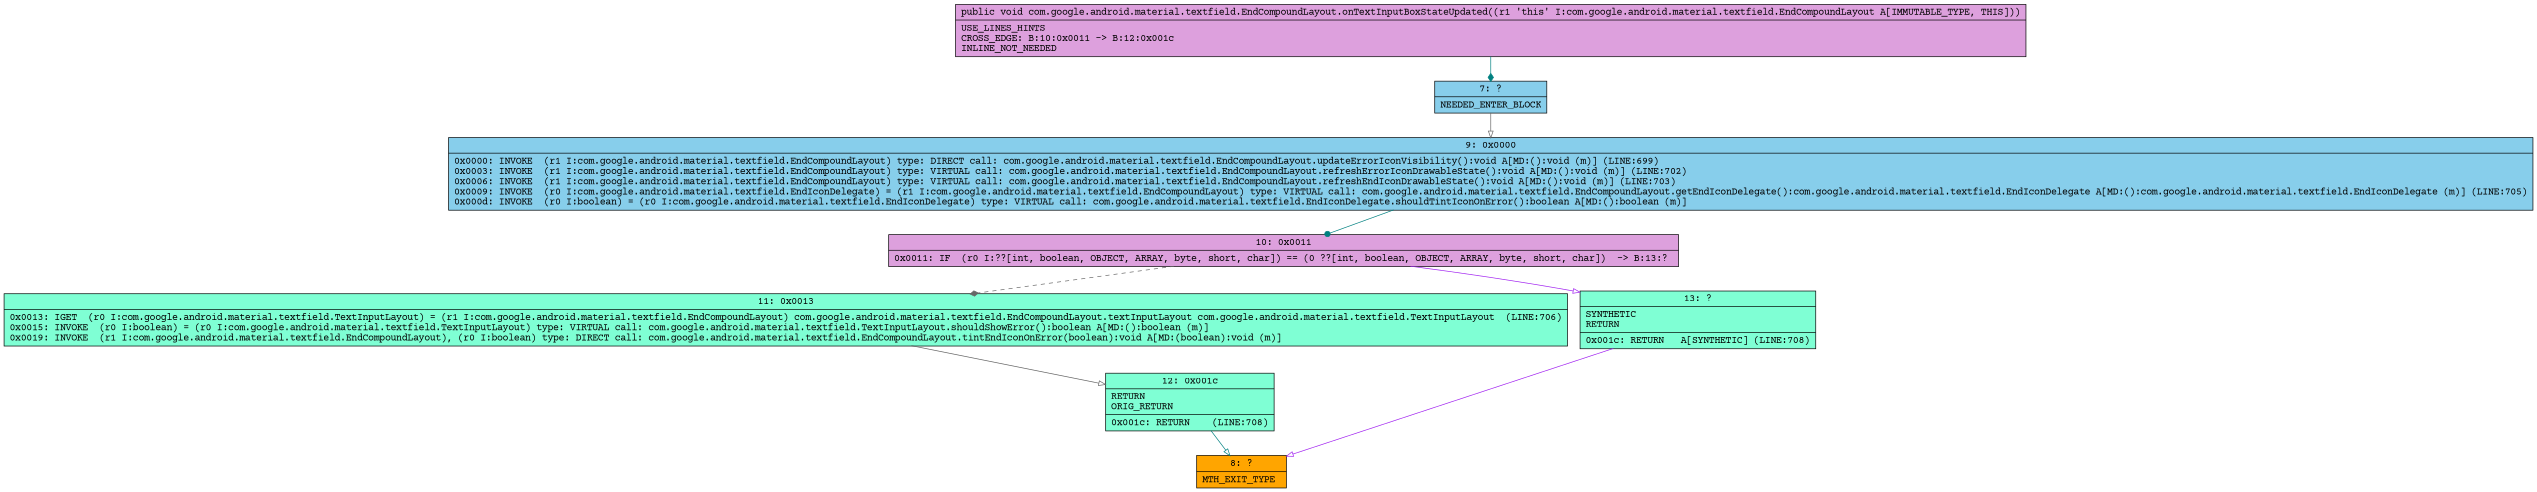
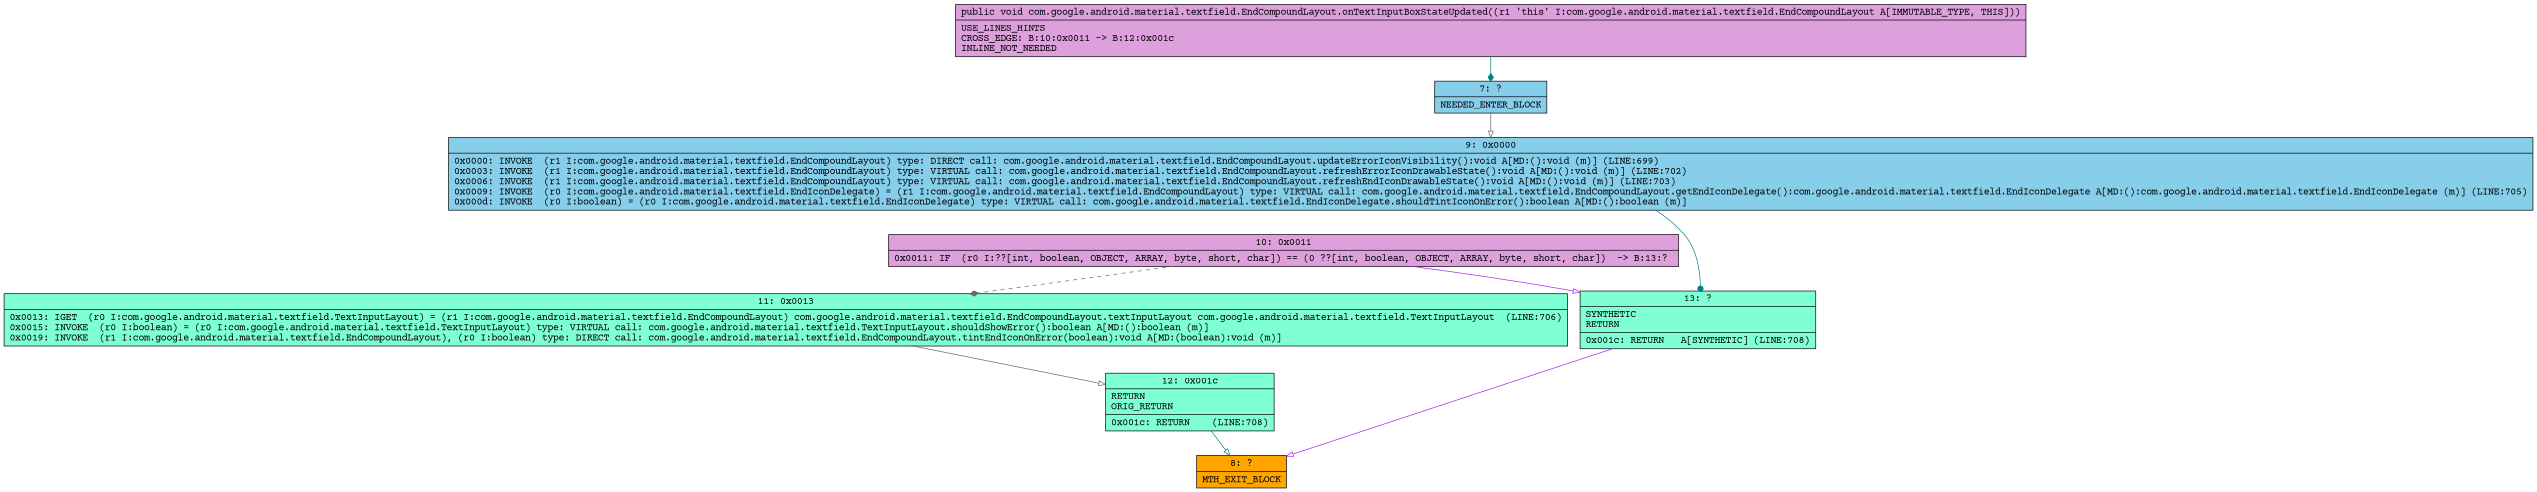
(1362, 221) -> (1689, 241)
(1239, 479) -> (1242, 479)
